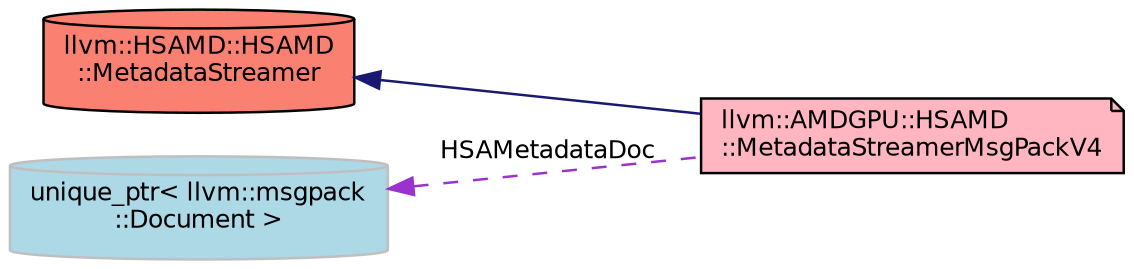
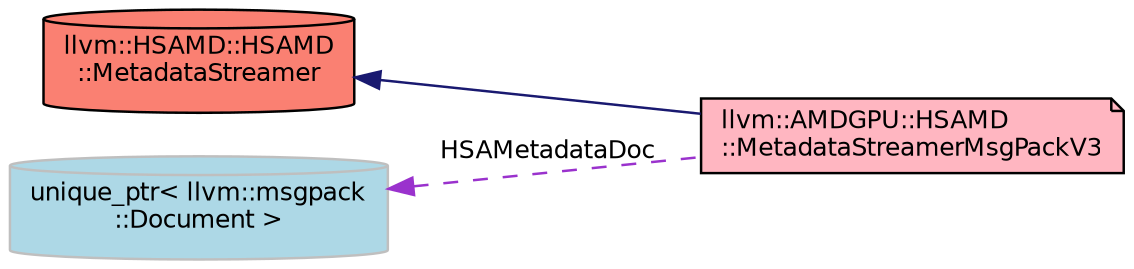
(912, 136) -> (912, 136)
